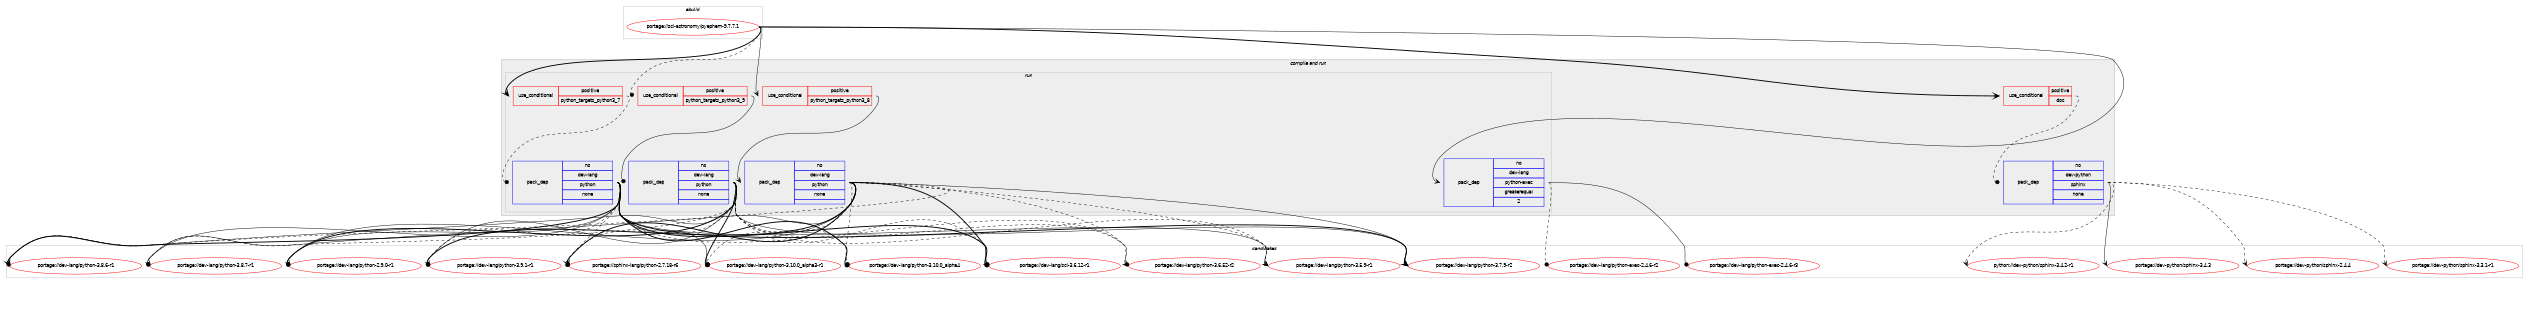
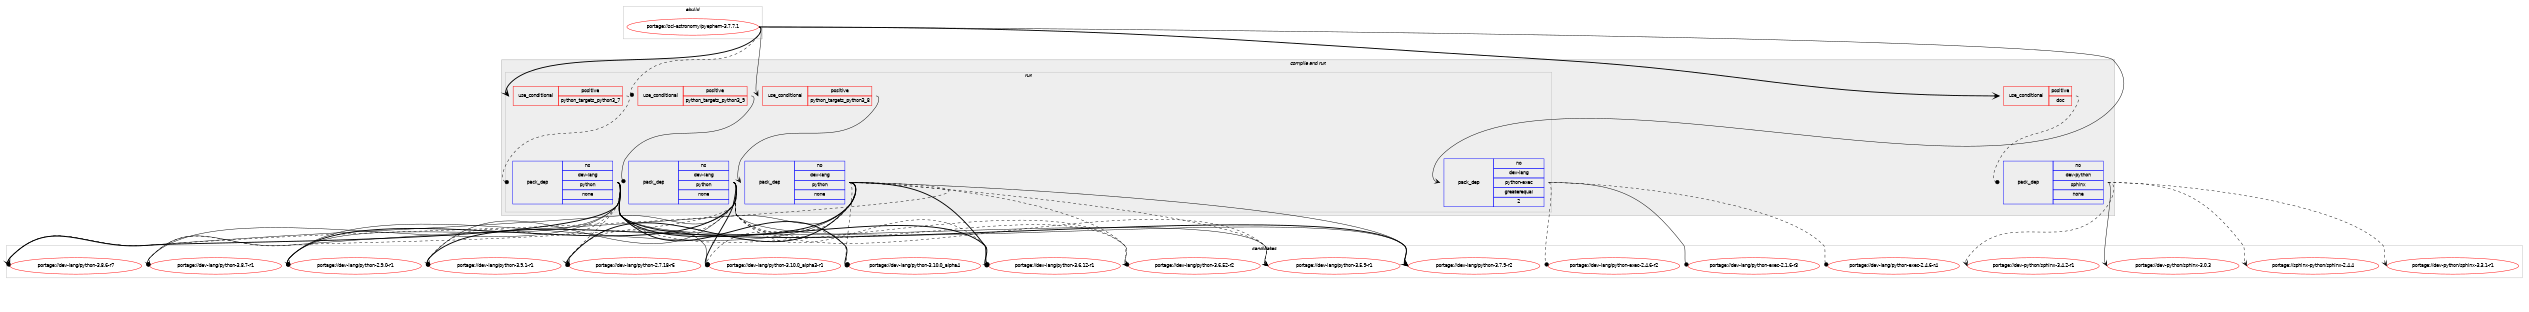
(693, 27) -> (693, 27)
(76, 266) -> (76, 266)
(635, 266) -> (635, 266)
(1055, 266) -> (1055, 266)
(1754, 266) -> (1754, 266)
none -> (1894, 266)
(2033, 266) -> (2033, 266)
(2173, 266) -> (2173, 266)
(2313, 266) -> (2313, 266)
